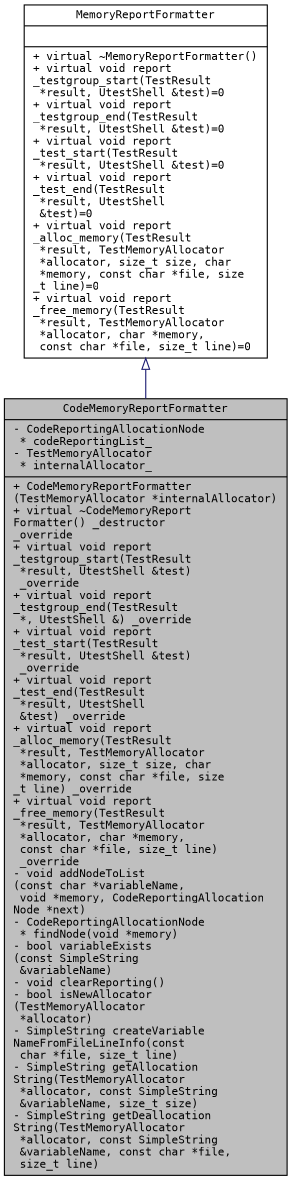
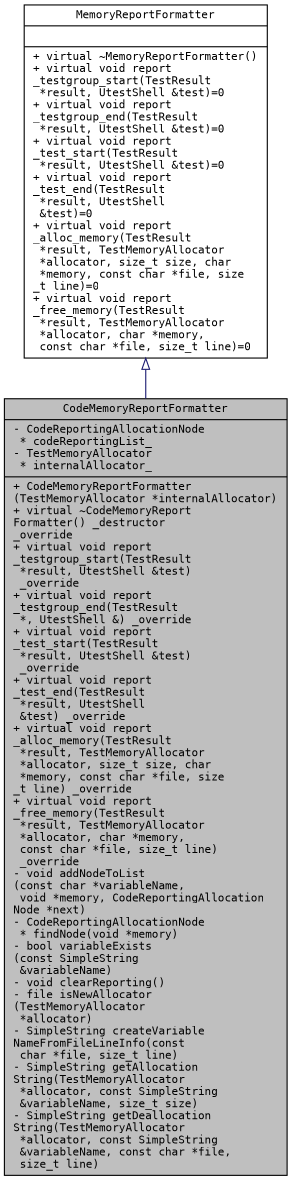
(83, 995) -> (83, 995)
